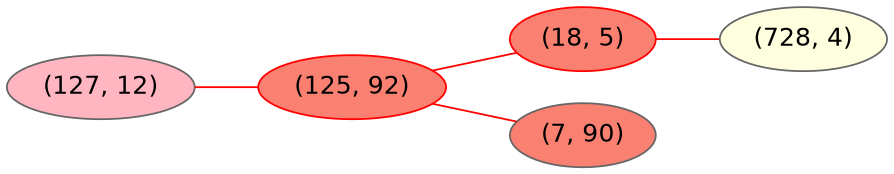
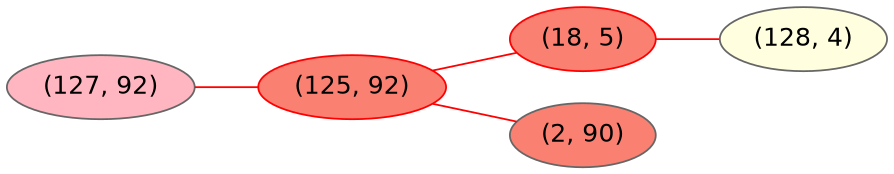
(803, 39) -> (803, 39)
(101, 87) -> (101, 87)
(583, 135) -> (583, 135)
